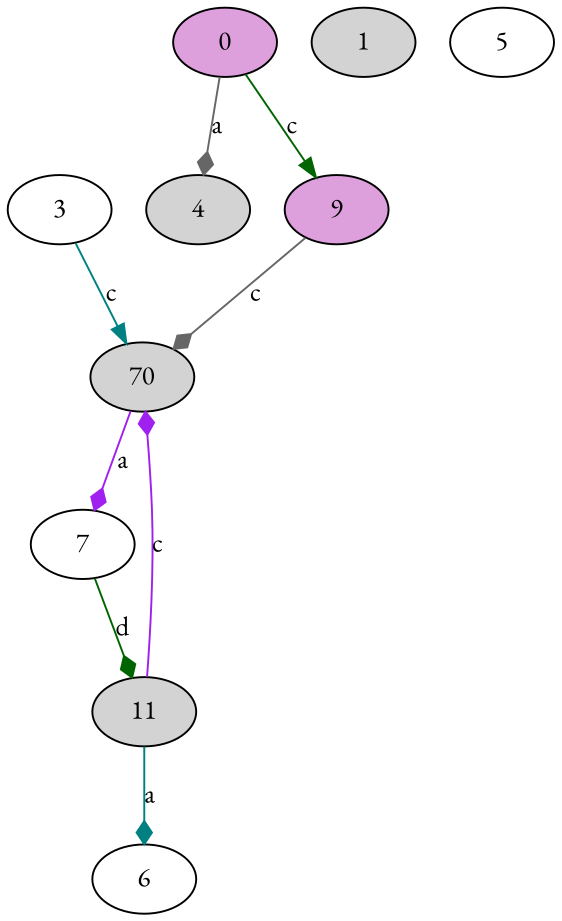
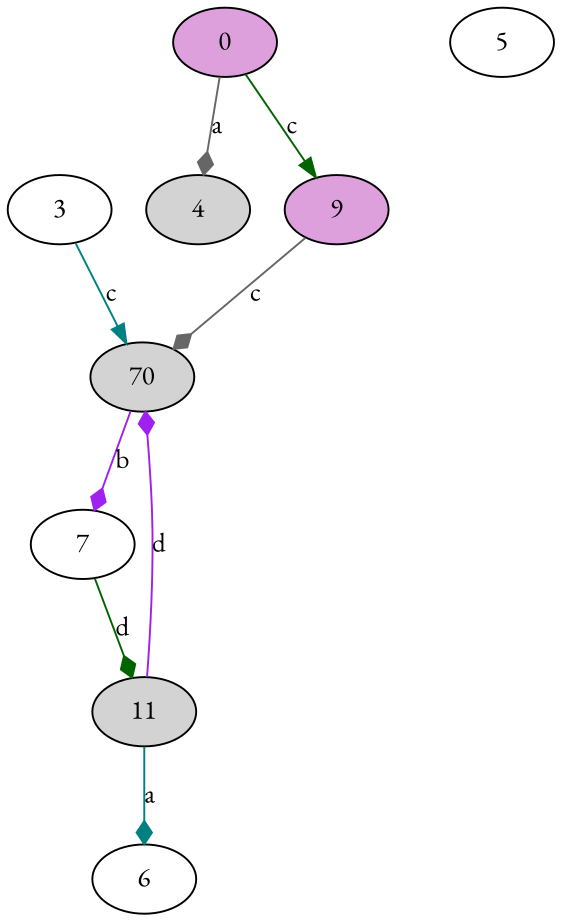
(364, 42) -> none
(123, 461) -> (123, 461)
(159, 544) -> (159, 544)
